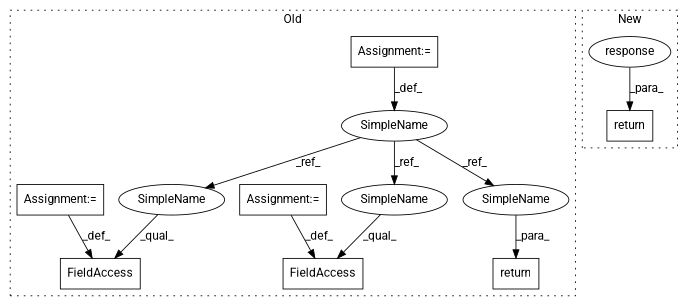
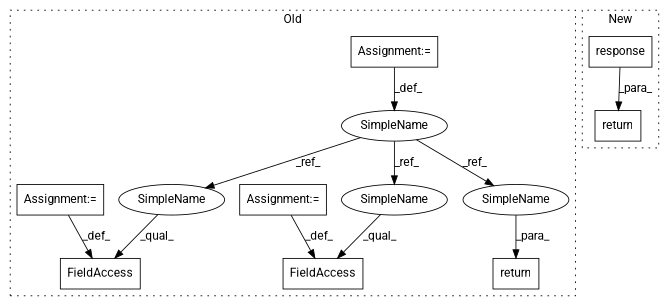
(630, 52) -> (621, 52)
